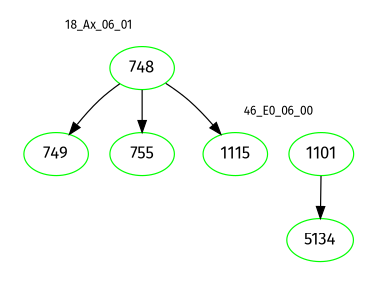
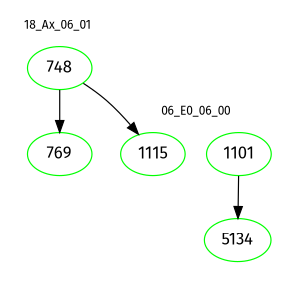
(278, 112) -> (196, 112)
(56, 154) -> (60, 154)
(142, 154) -> none
